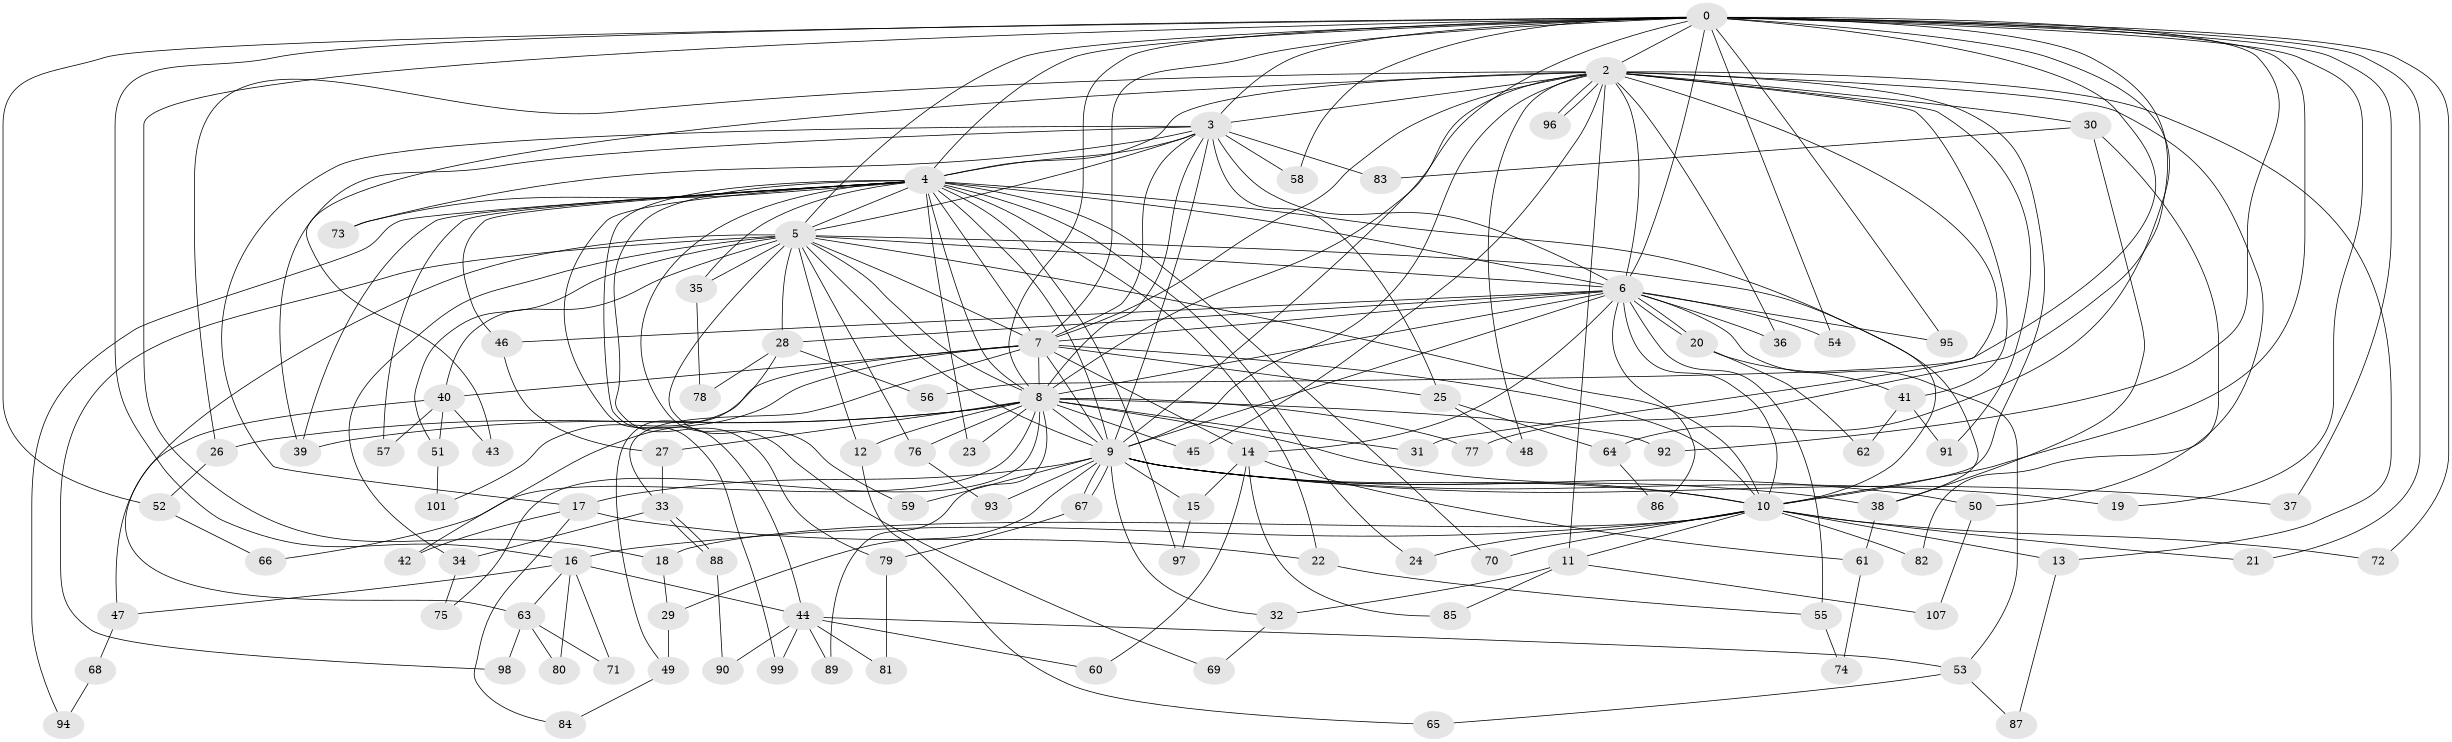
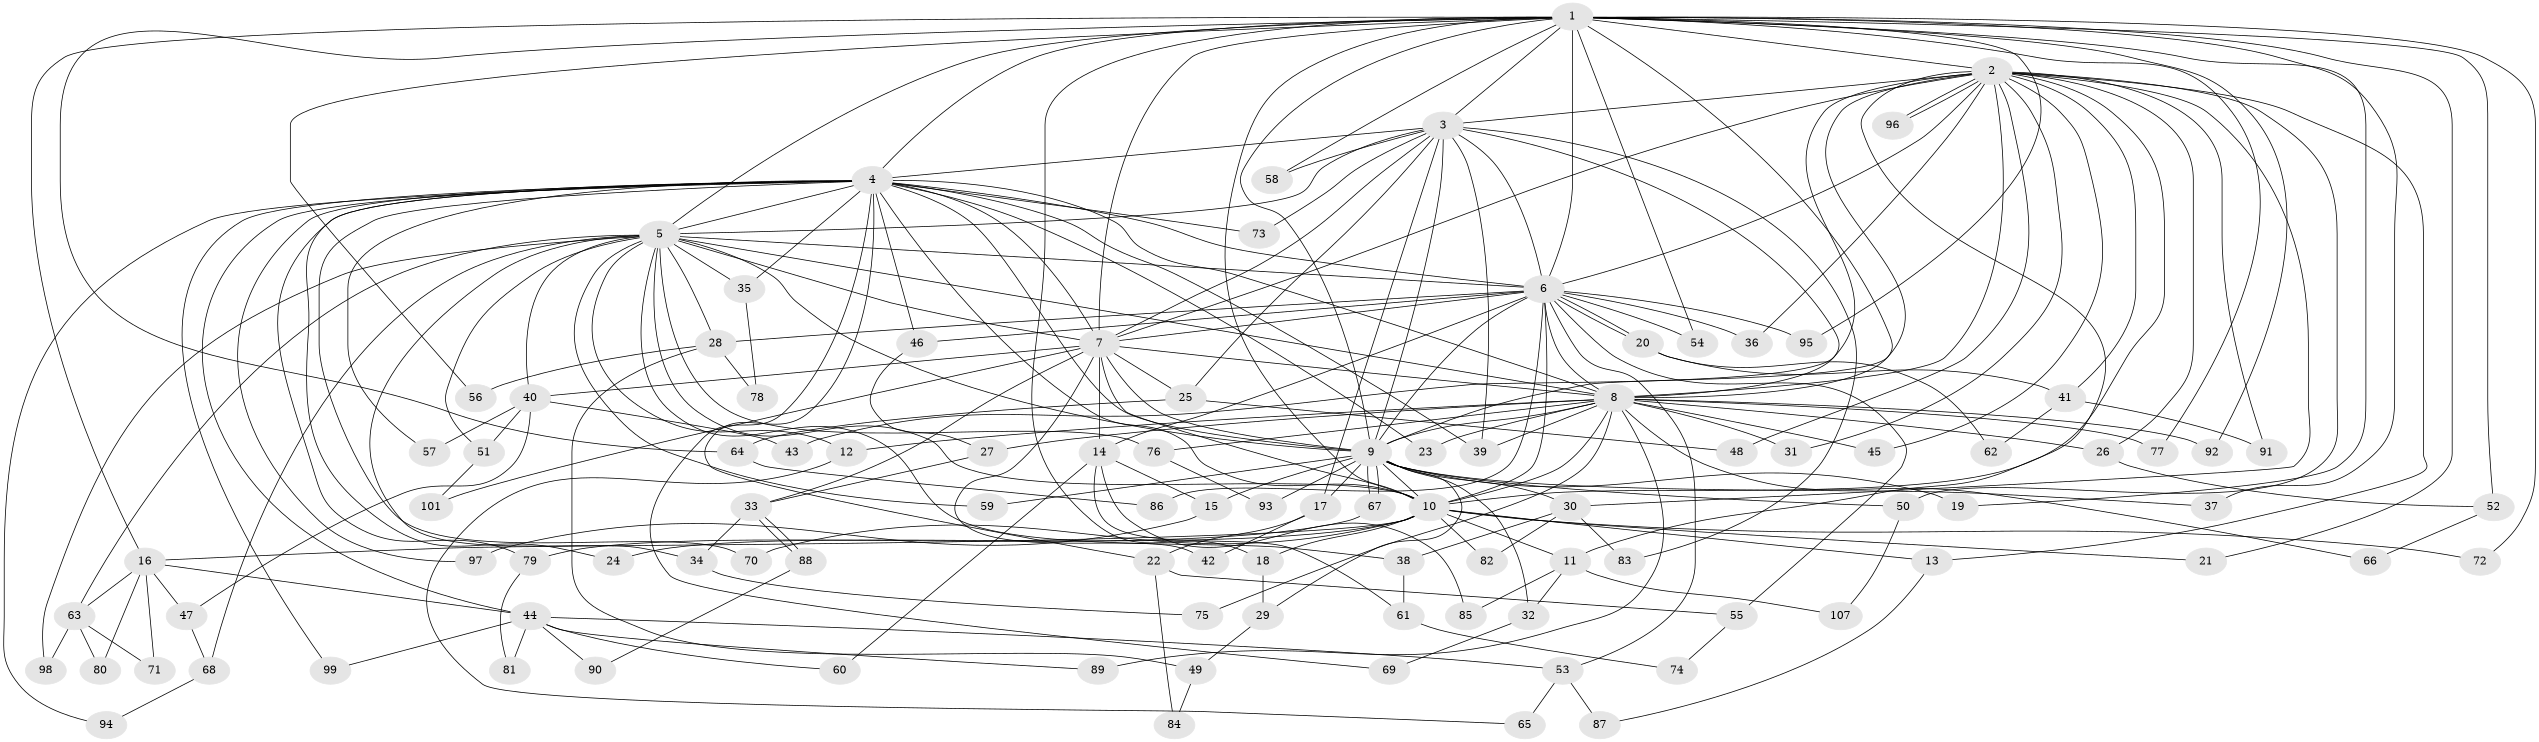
(1707, 17) -> (1573, 17)
(1257, 95) -> none
none -> (363, 353)
(1493, 484) -> (1470, 481)
(485, 628) -> (1162, 637)
